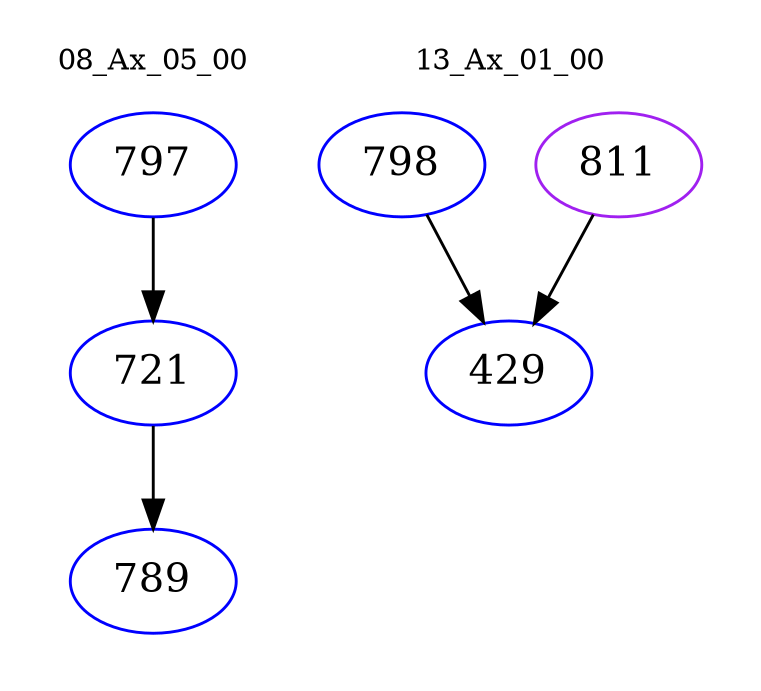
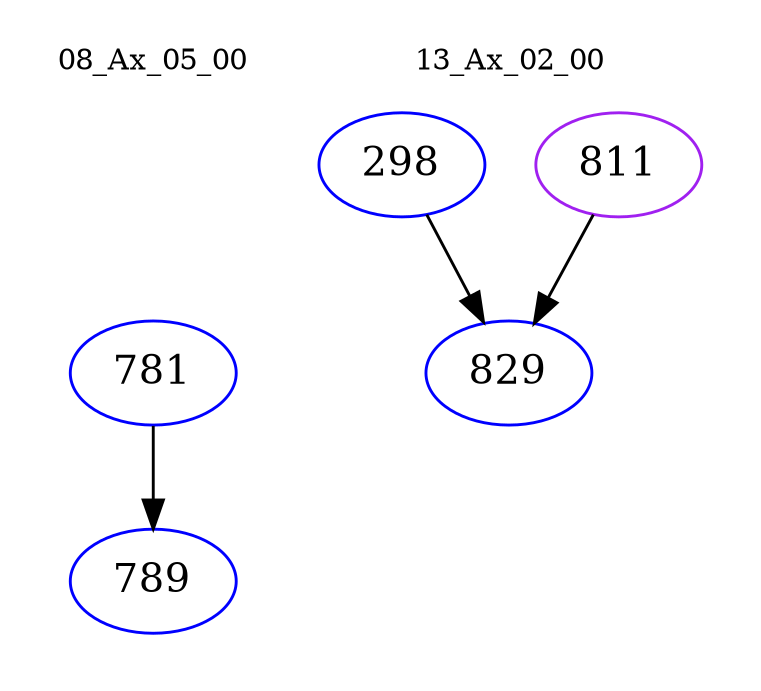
(510, 62) -> (510, 62)
(153, 165) -> none
(402, 165) -> (402, 165)
(153, 373) -> (153, 373)
(509, 373) -> (509, 373)
